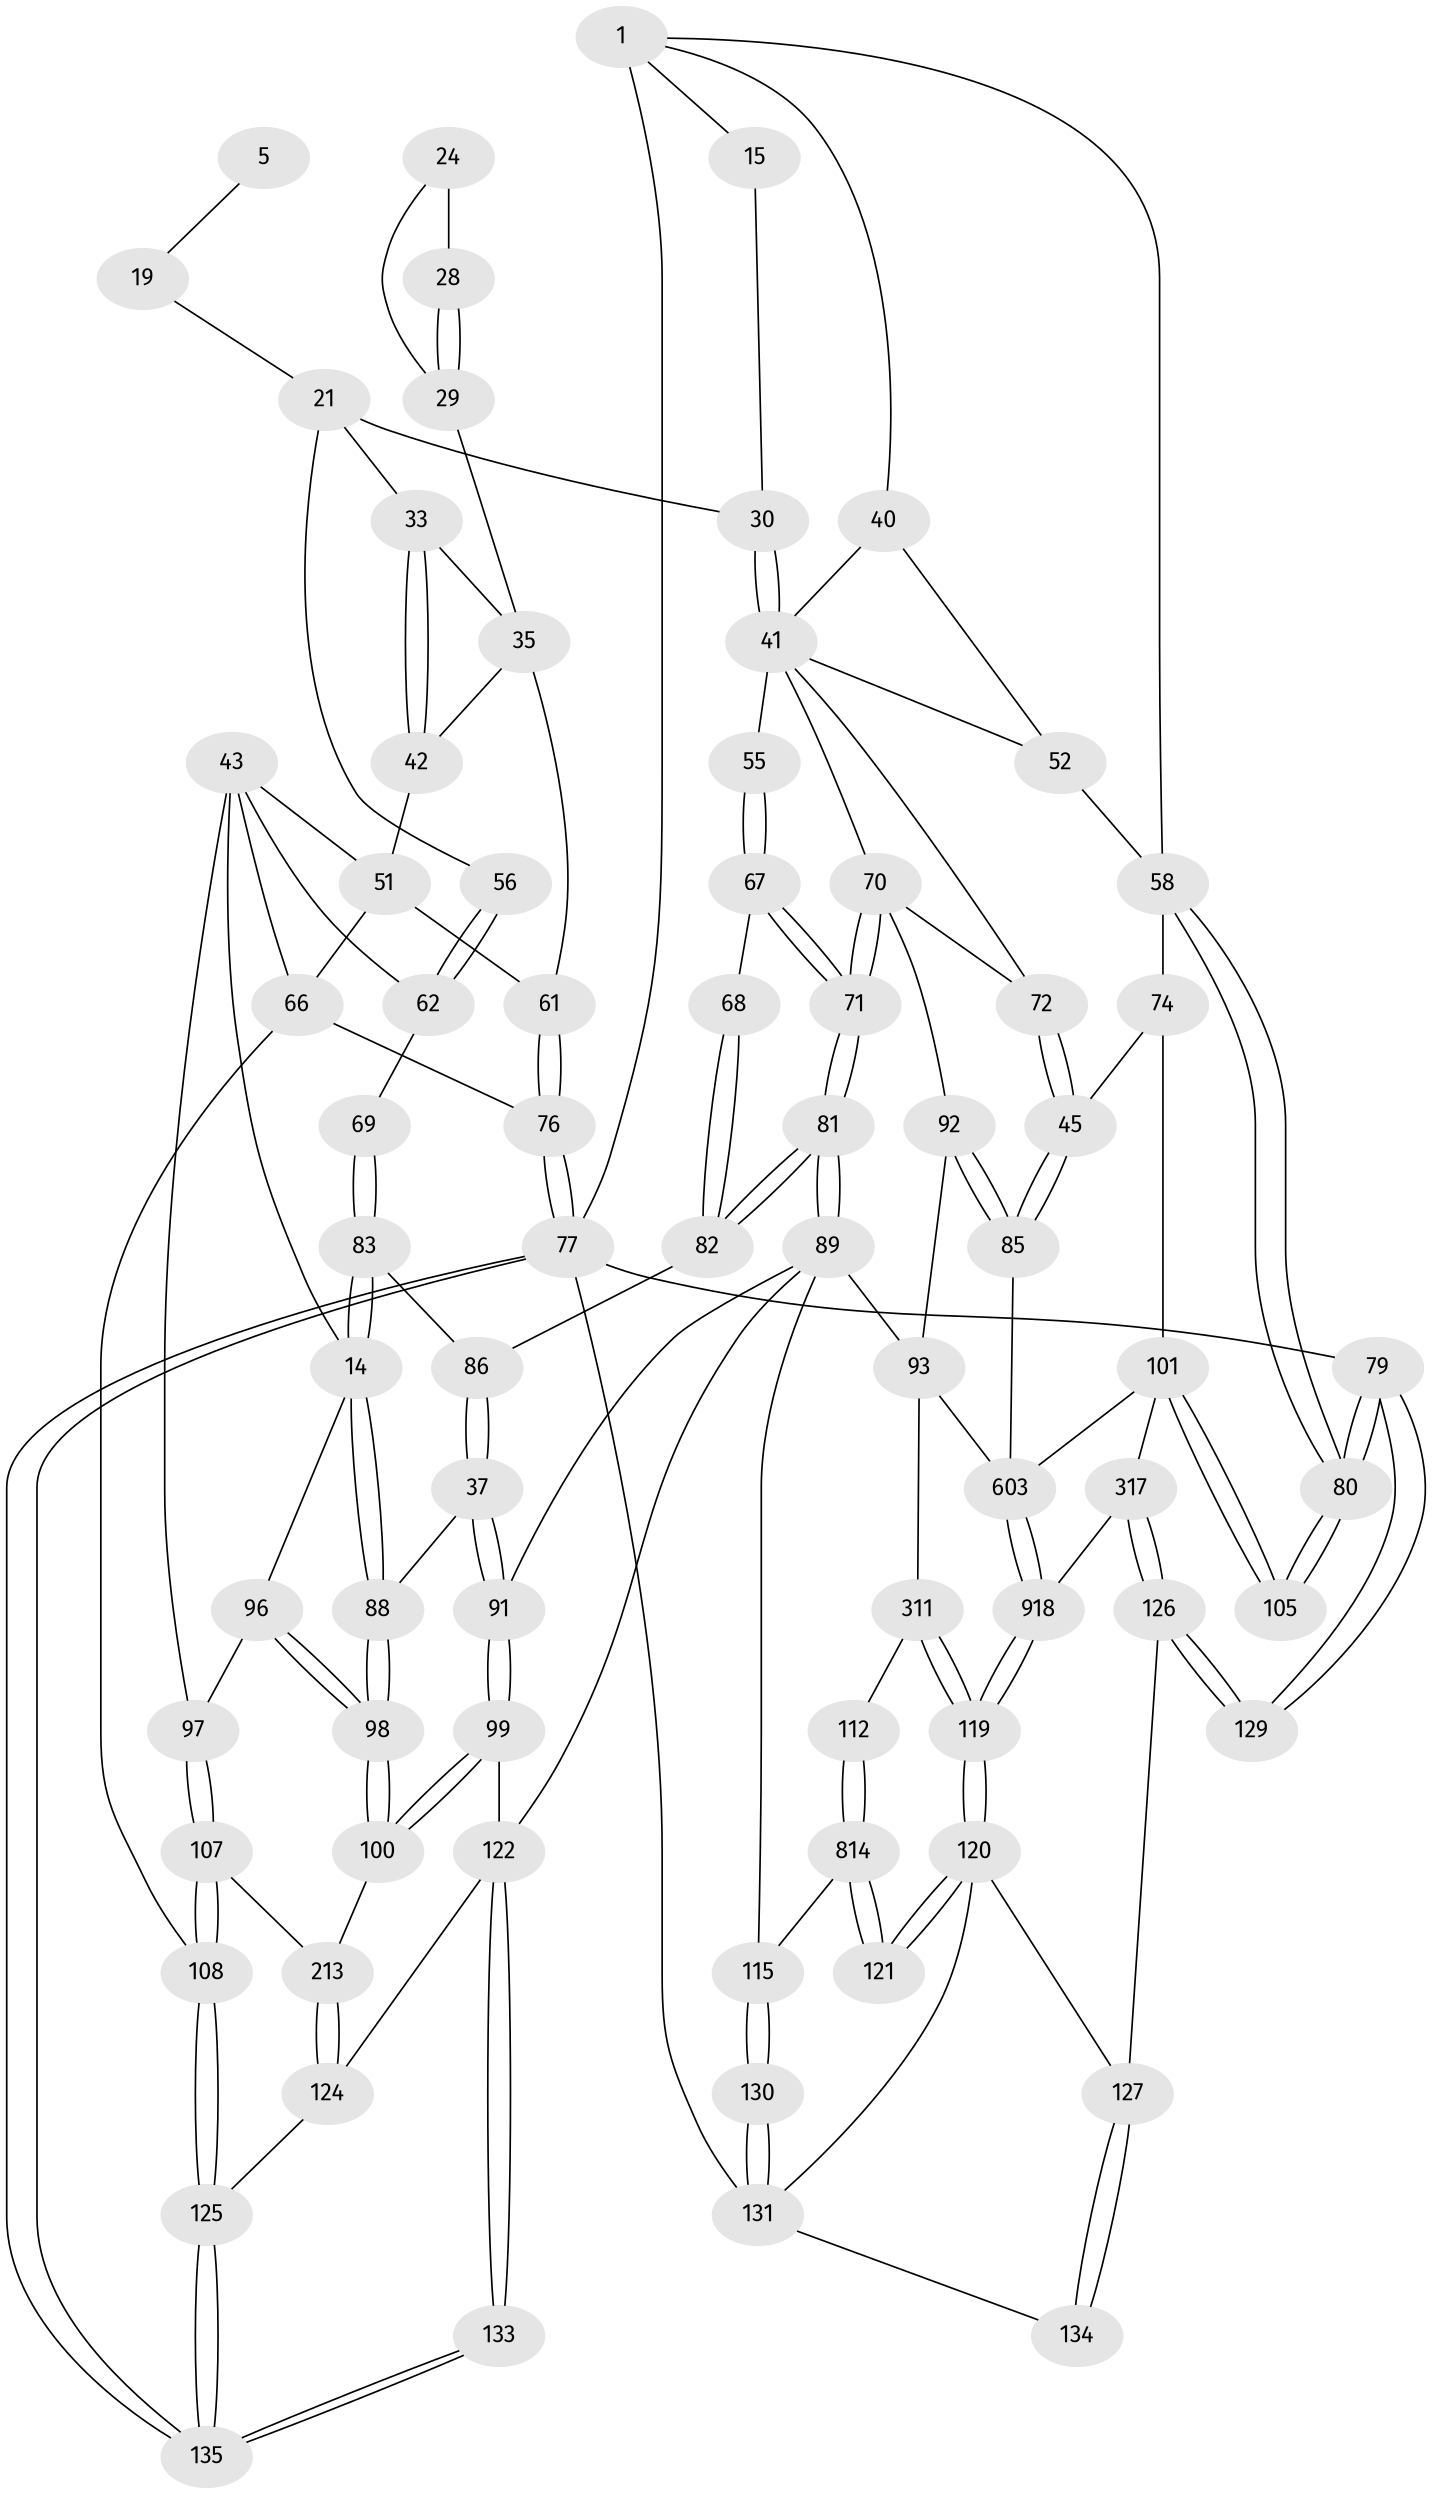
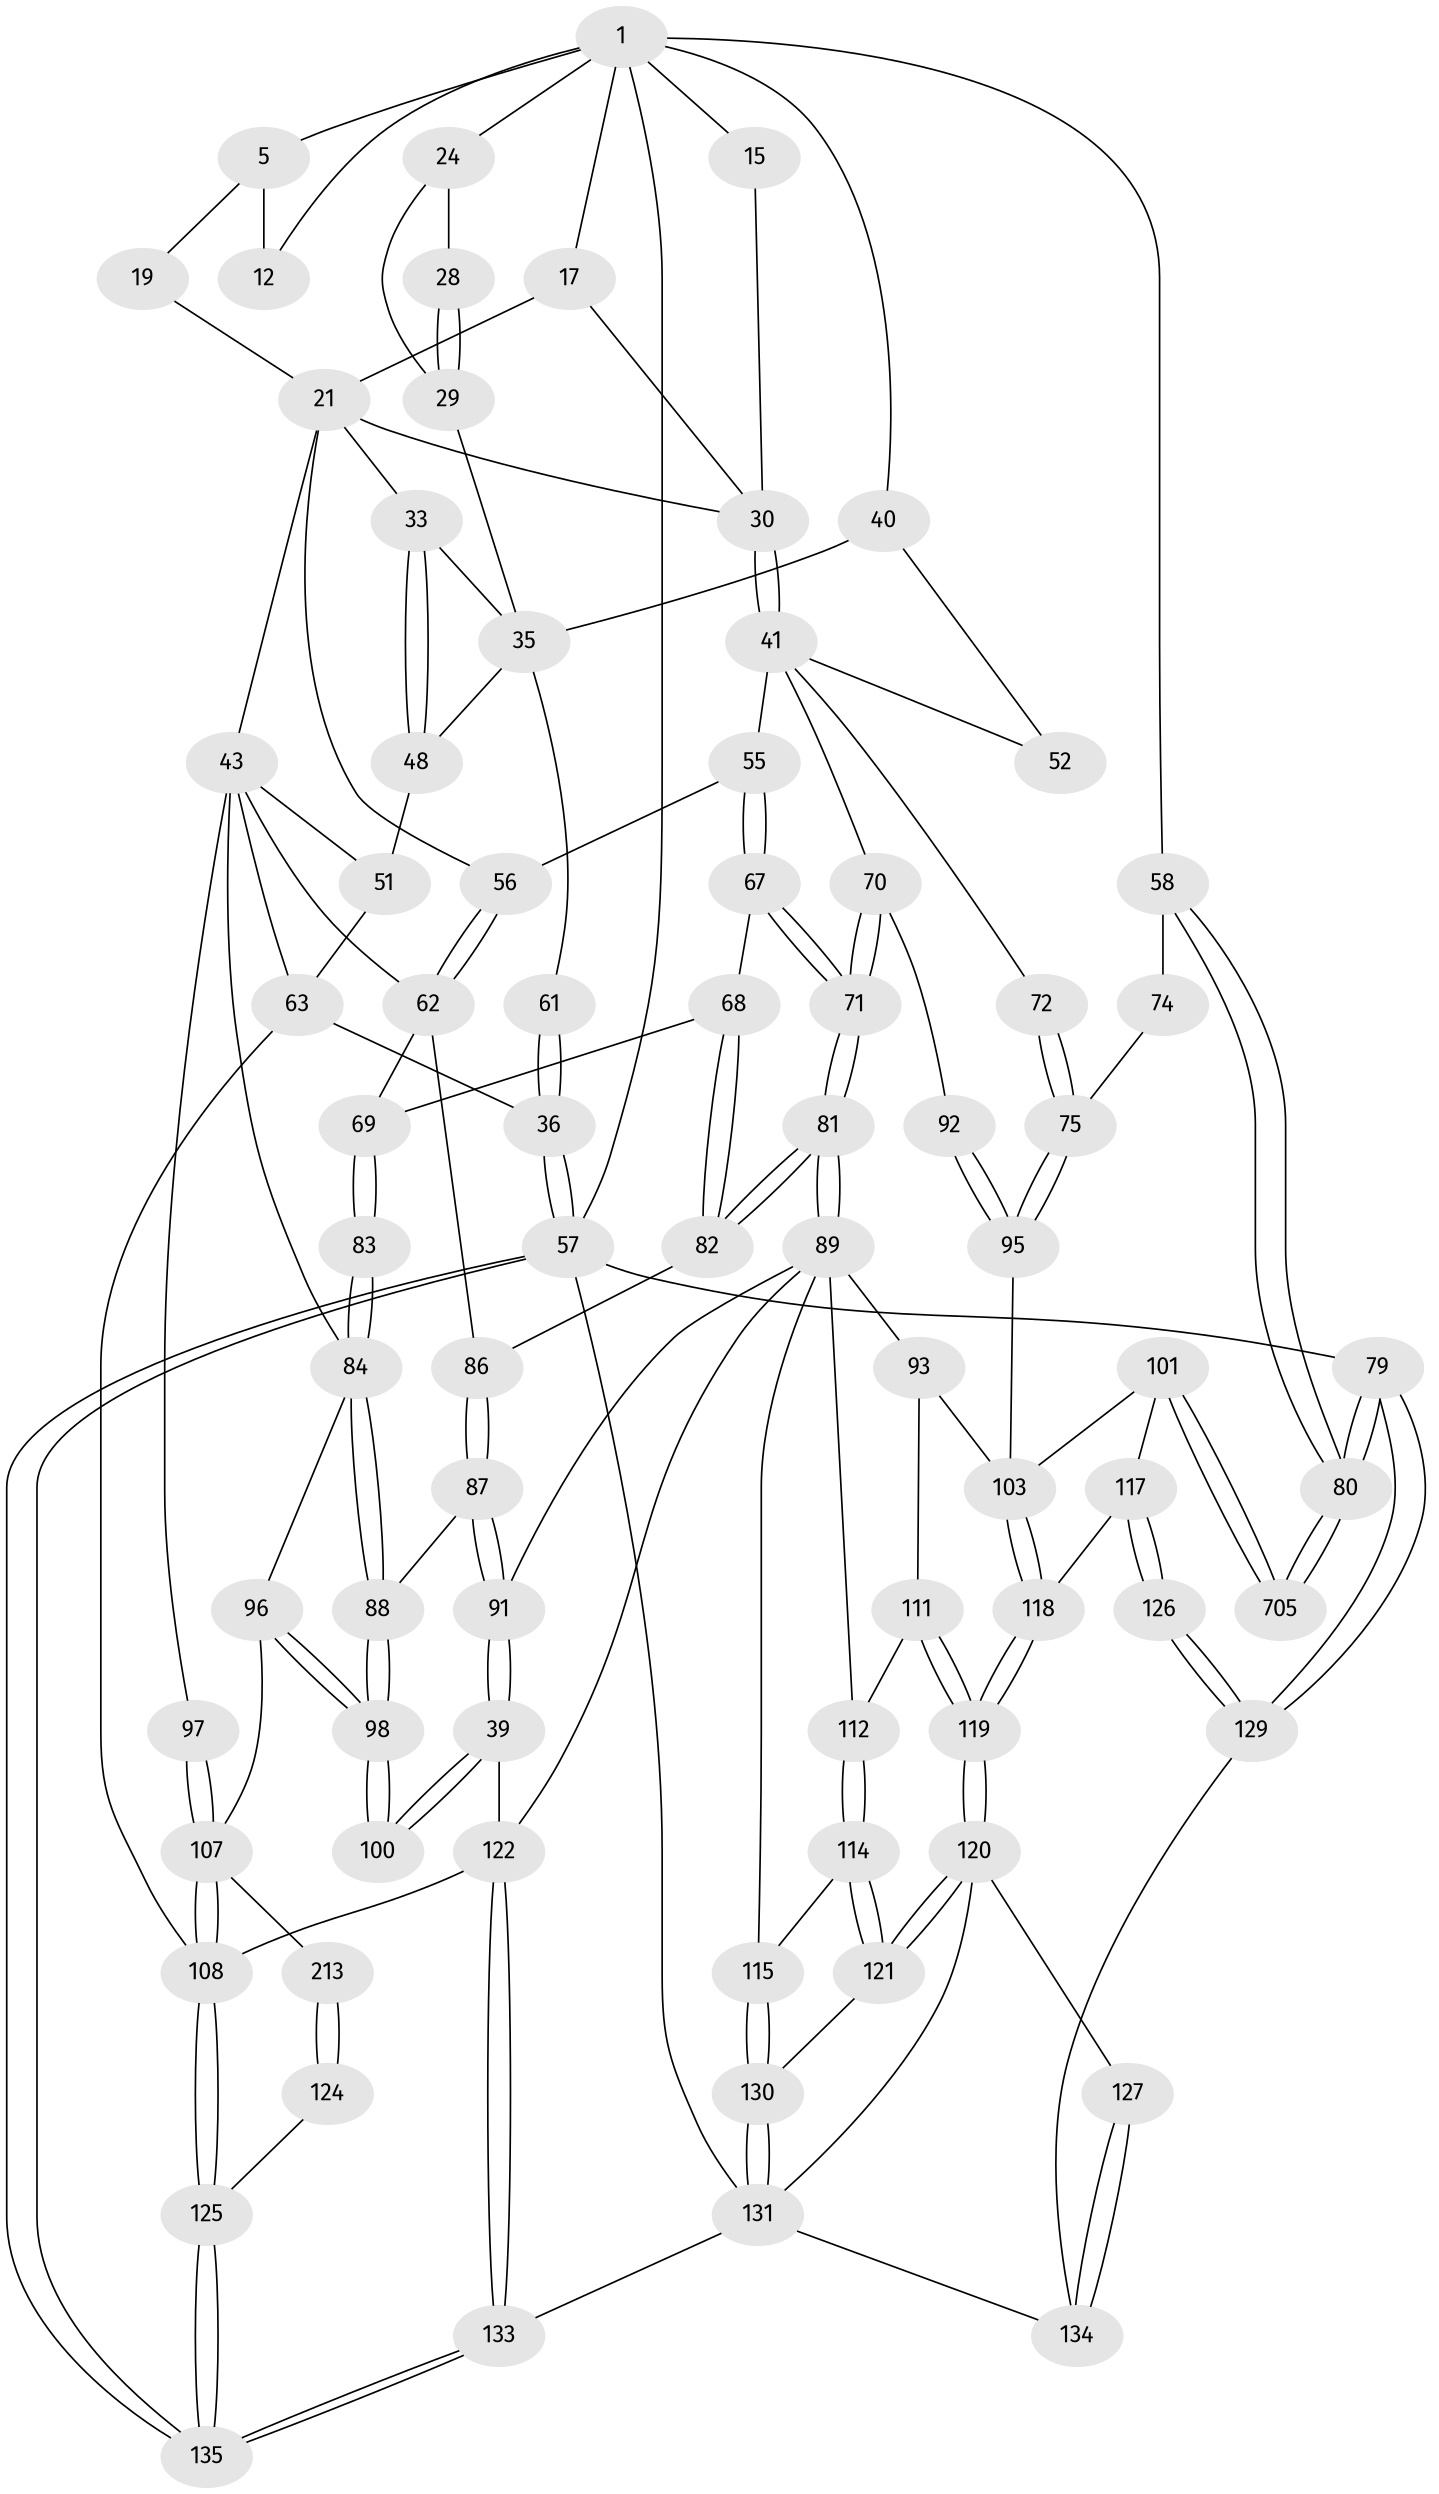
none -> (535, 98)
none -> (412, 101)
none -> (264, 279)
none -> (570, 279)
(828, 581) -> (709, 590)
none -> (277, 582)
(417, 763) -> (417, 763)
none -> (630, 823)
(1112, 823) -> none
(449, 931) -> none
(959, 945) -> none
(297, 1005) -> (297, 1005)
none -> (550, 1065)
(550, 1126) -> (550, 1126)
(1071, 1126) -> (1071, 1126)
(1163, 1186) -> none
(568, 1247) -> (568, 1247)
(934, 1247) -> none
(1013, 1247) -> (1013, 1247)
(421, 1307) -> (453, 1187)
(356, 1368) -> (356, 1368)
(477, 1489) -> (477, 1489)
none -> (841, 1489)
(1010, 1489) -> (1010, 1489)
(1131, 1489) -> (1131, 1489)
(918, 1610) -> (918, 1610)
(1039, 1610) -> (1039, 1610)
(1281, 1610) -> (1281, 1610)
(225, 1671) -> (259, 1735)
(499, 1731) -> (499, 1731)
(854, 1852) -> (854, 1852)
(1144, 1852) -> none
(353, 1913) -> none
(413, 1973) -> (353, 1912)
none -> (1089, 2000)
none -> (819, 2033)
none -> (628, 2276)
